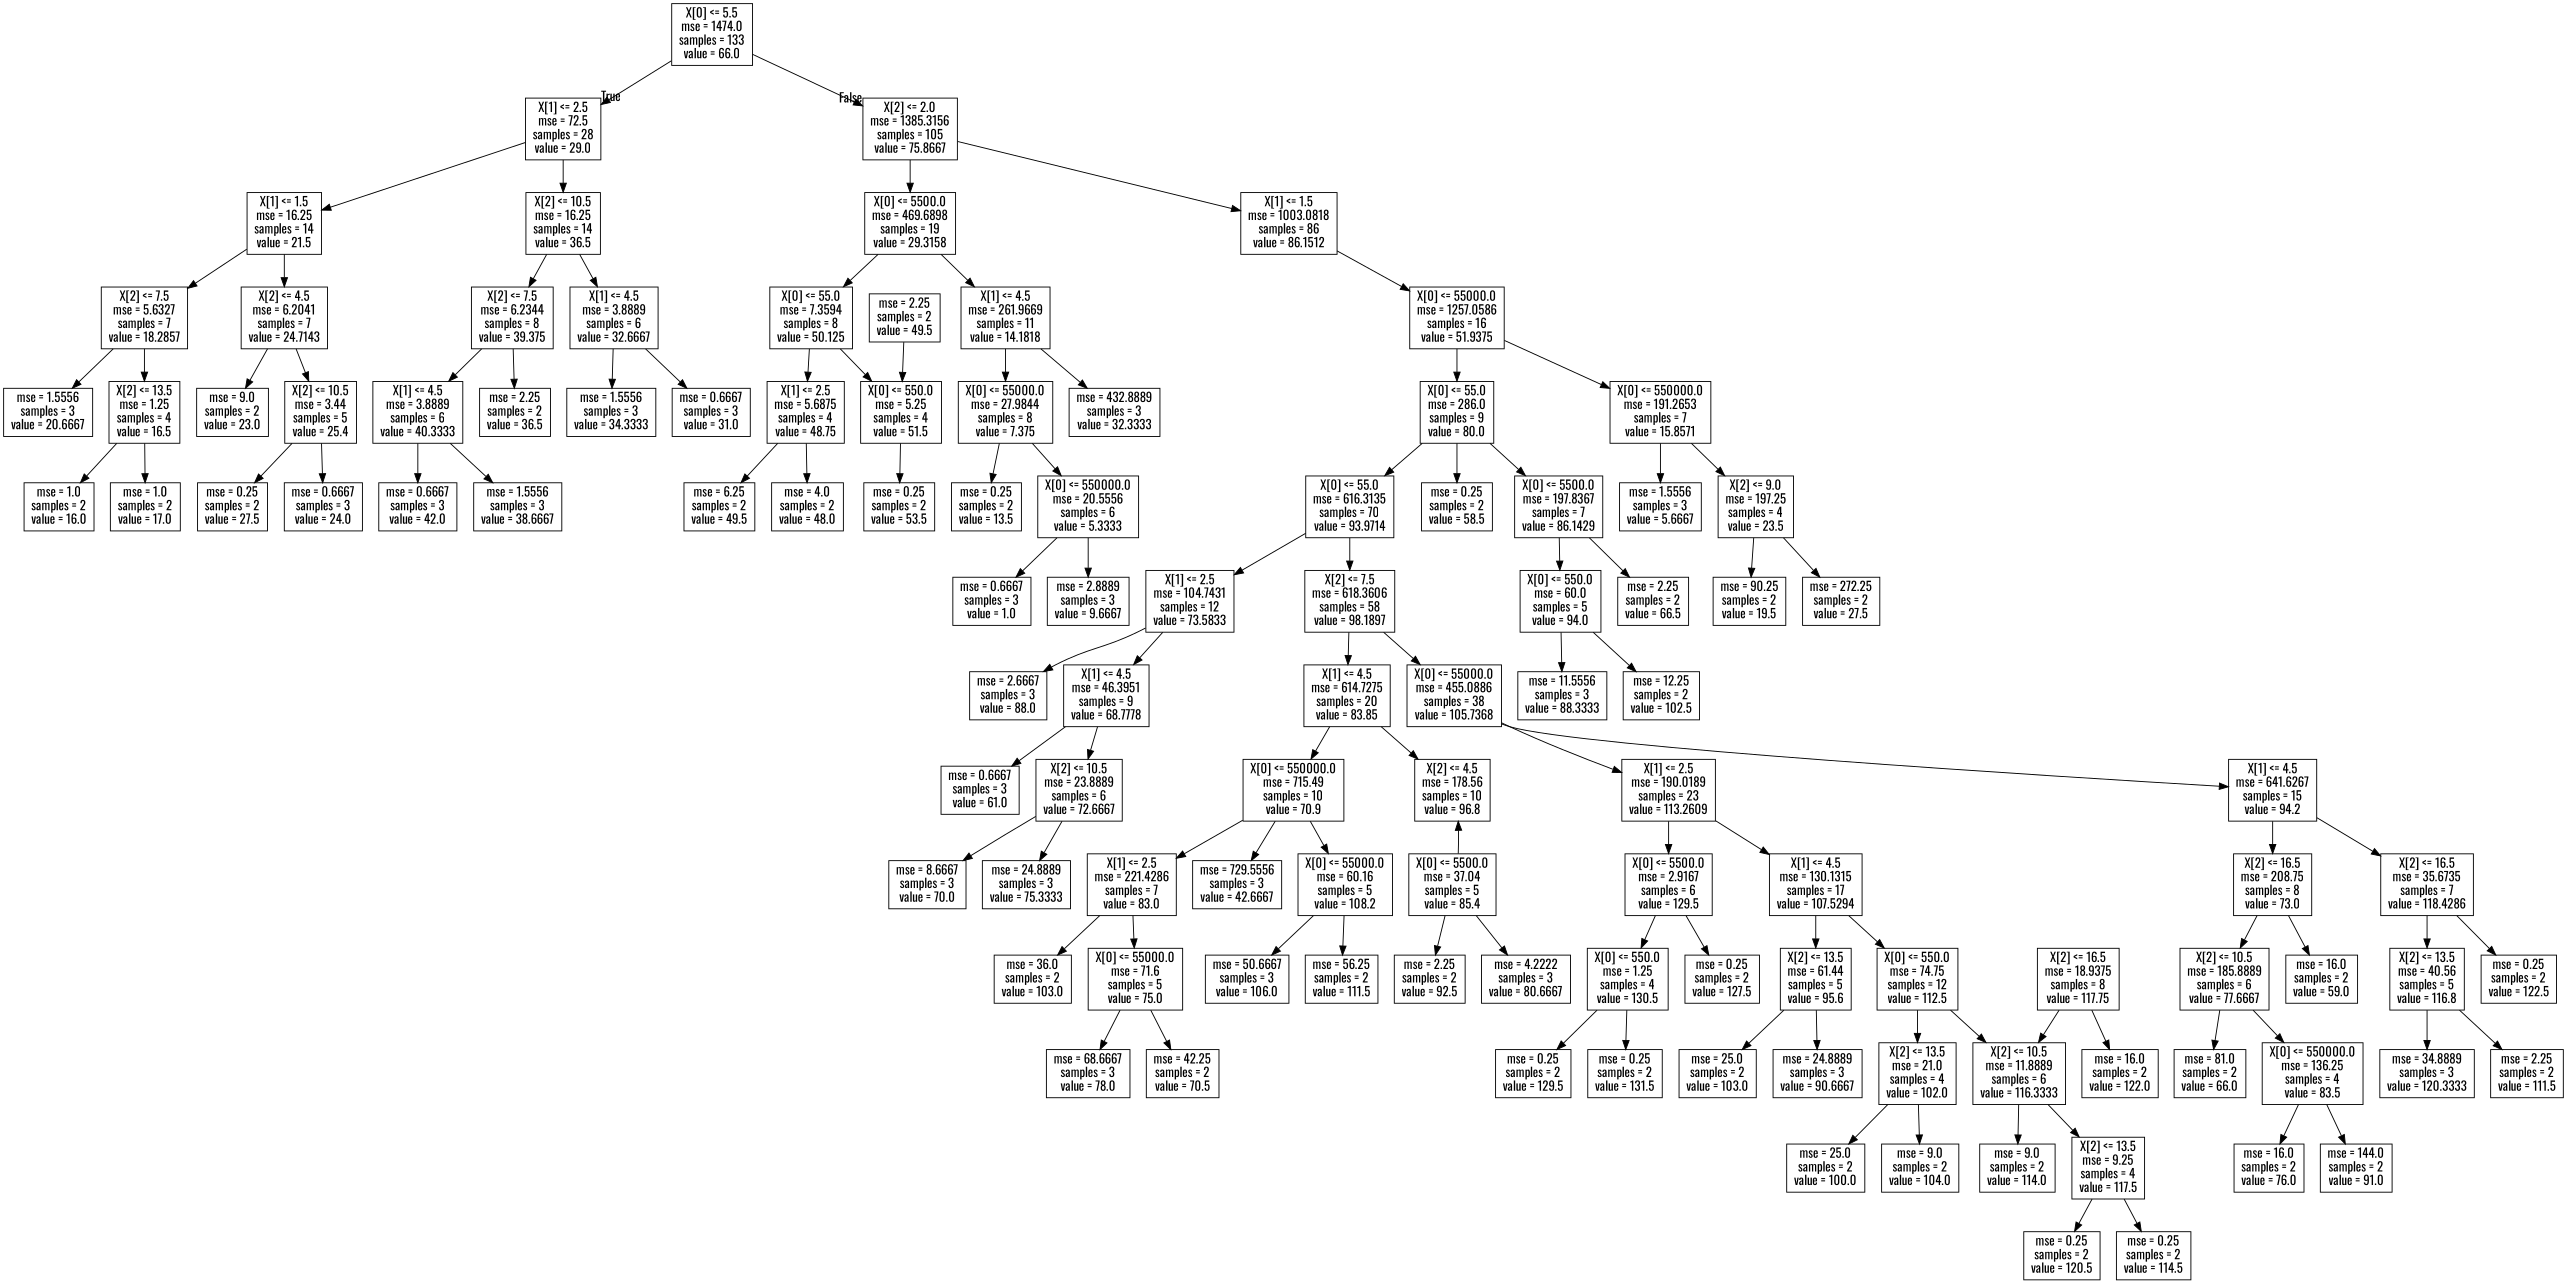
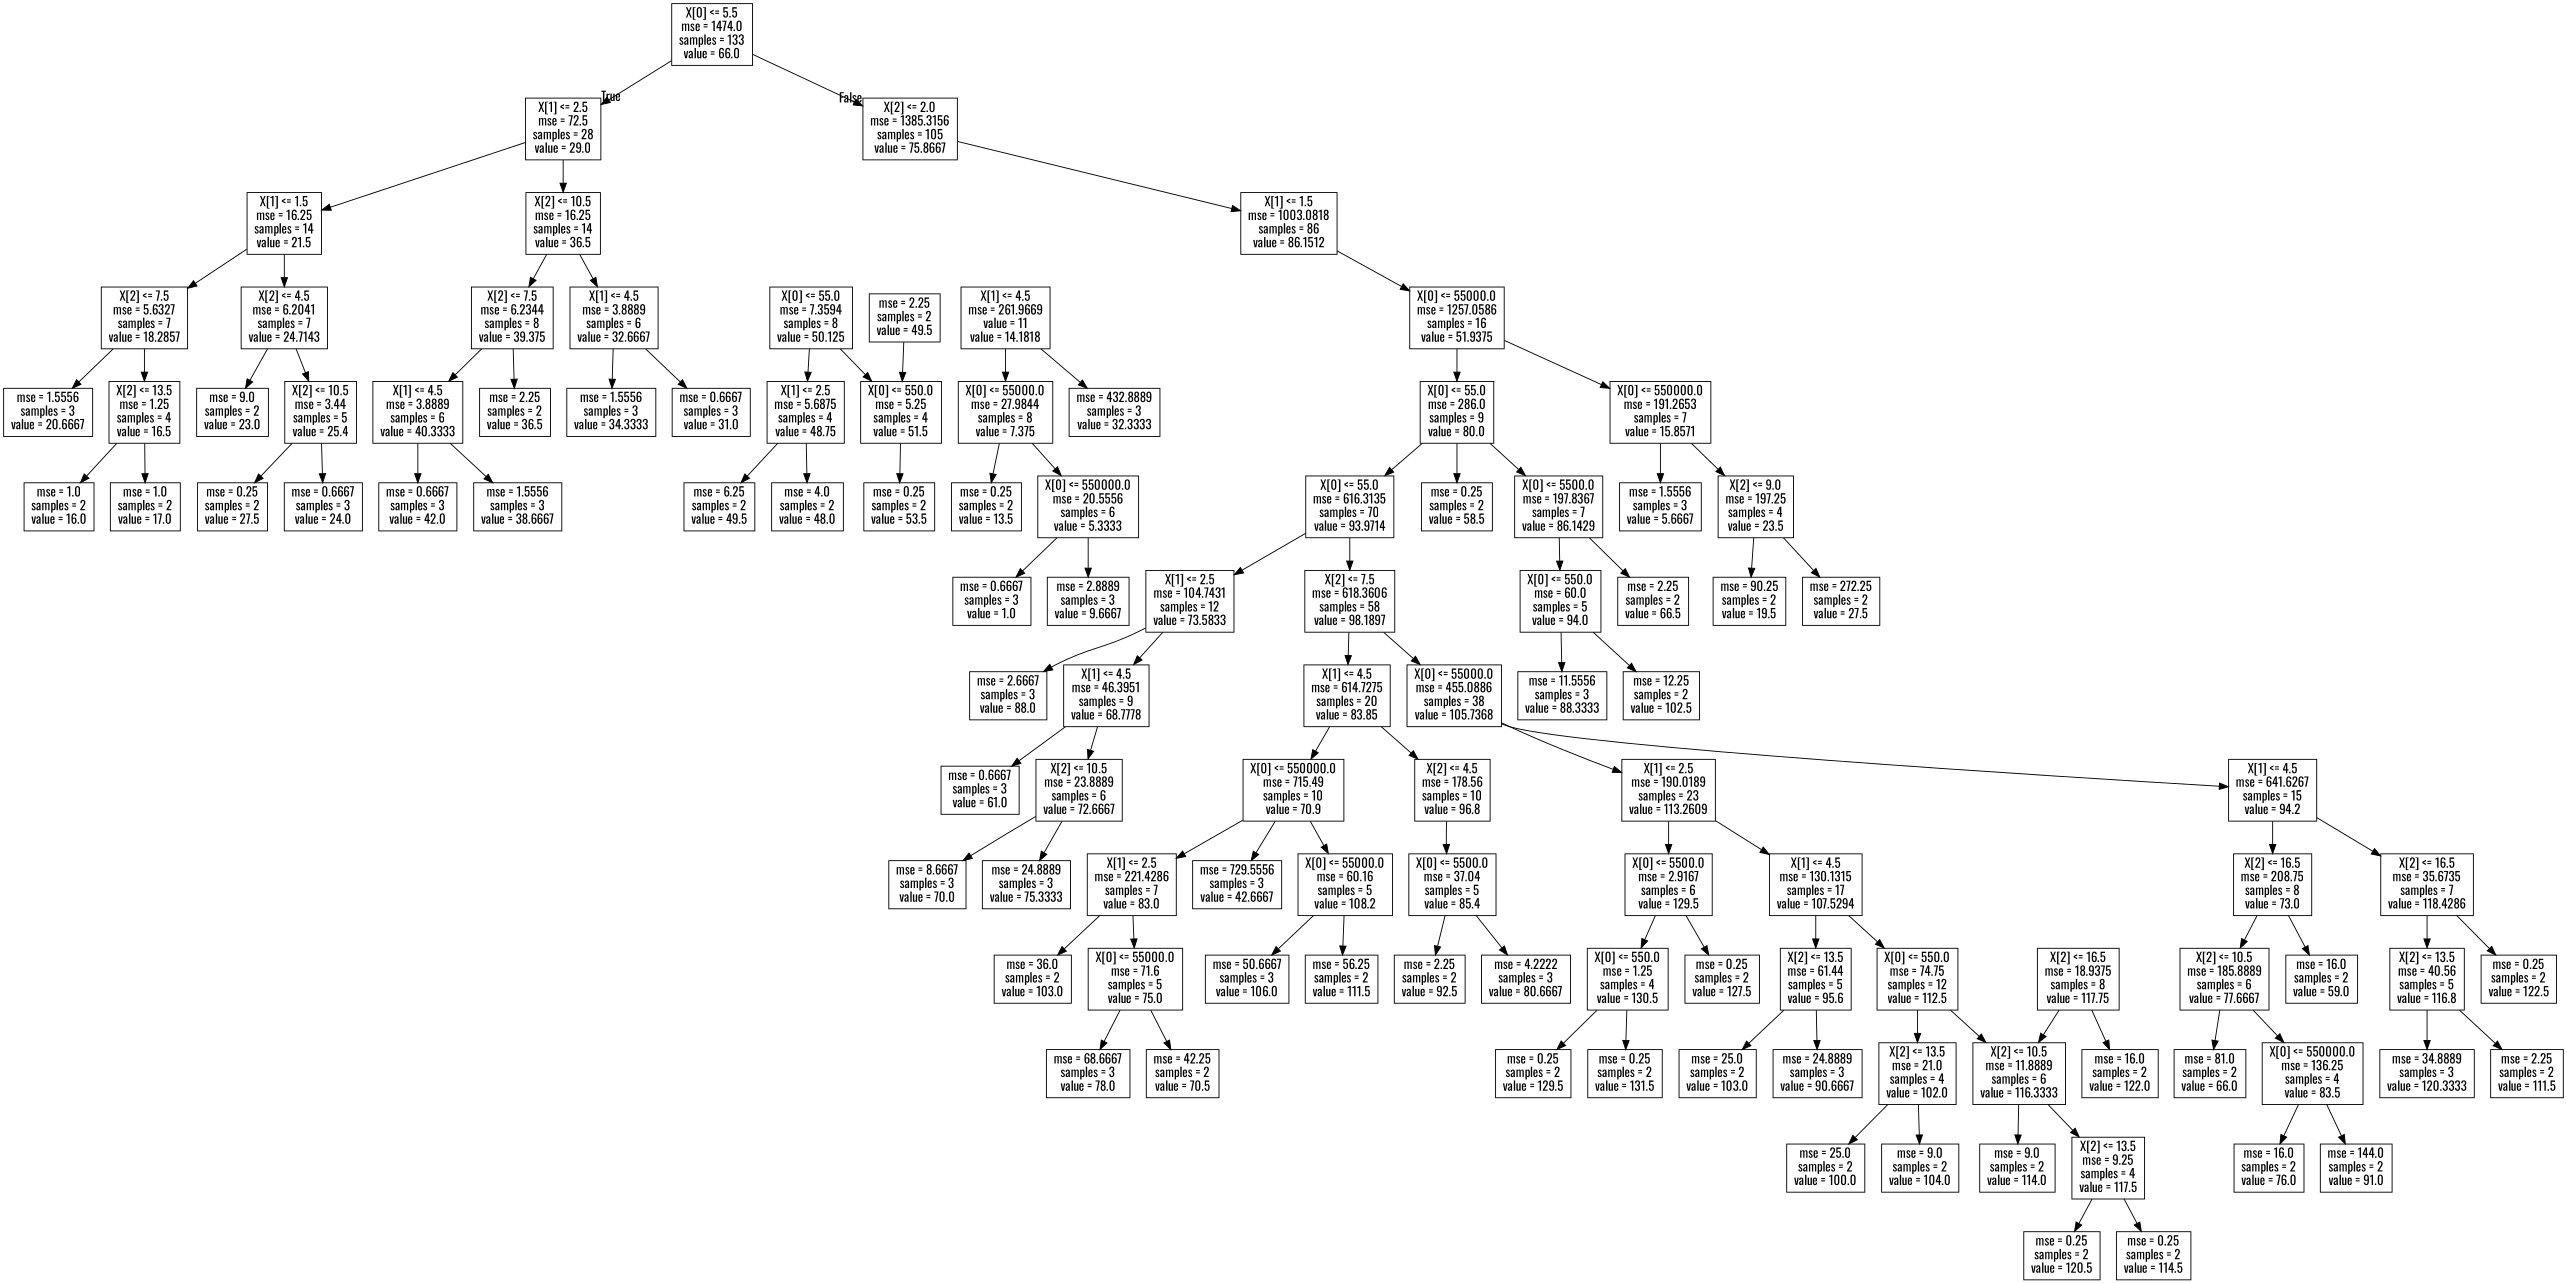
(910, 223) -> none
(1006, 318) -> (1006, 318)
(1459, 842) -> (1446, 833)
